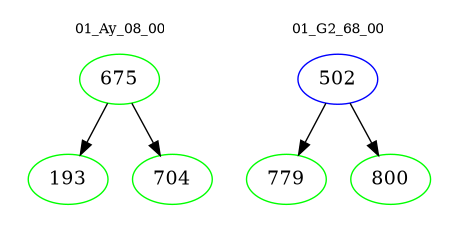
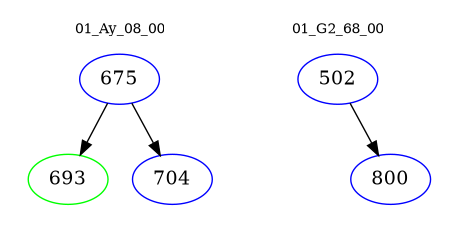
(120, 79) -> (120, 79)
(68, 179) -> (68, 179)
(172, 179) -> (172, 179)
(286, 179) -> none
(391, 179) -> (391, 179)
